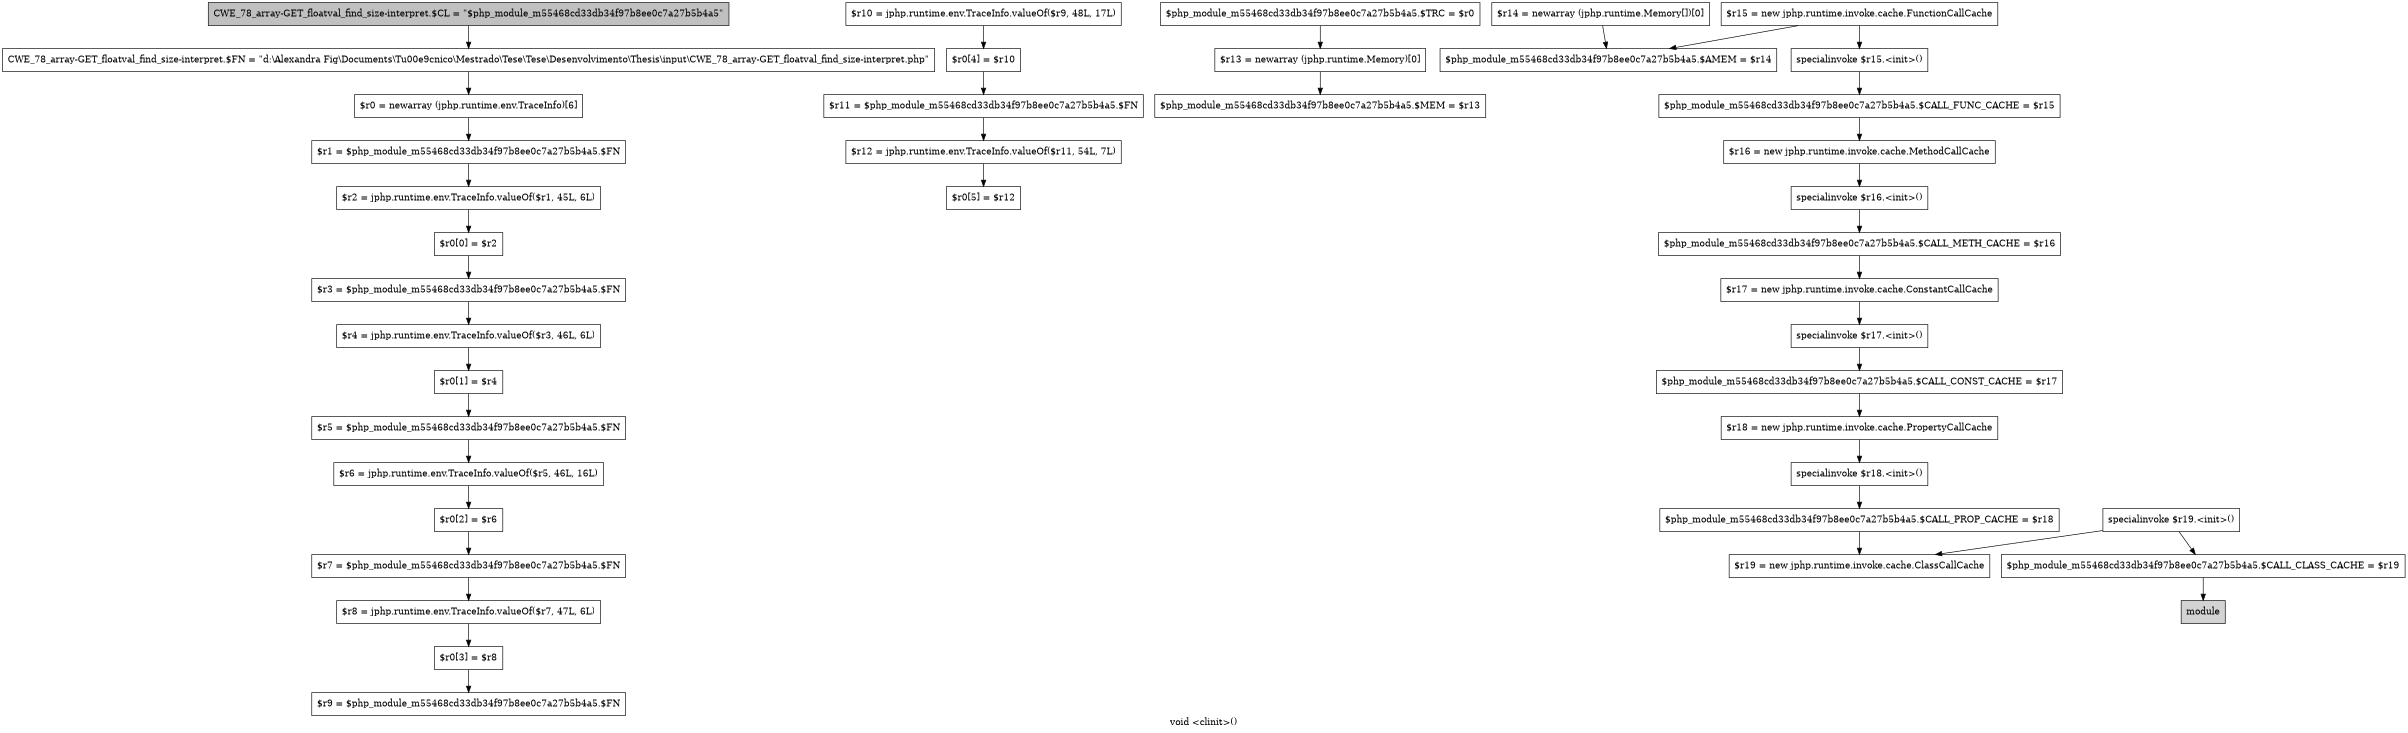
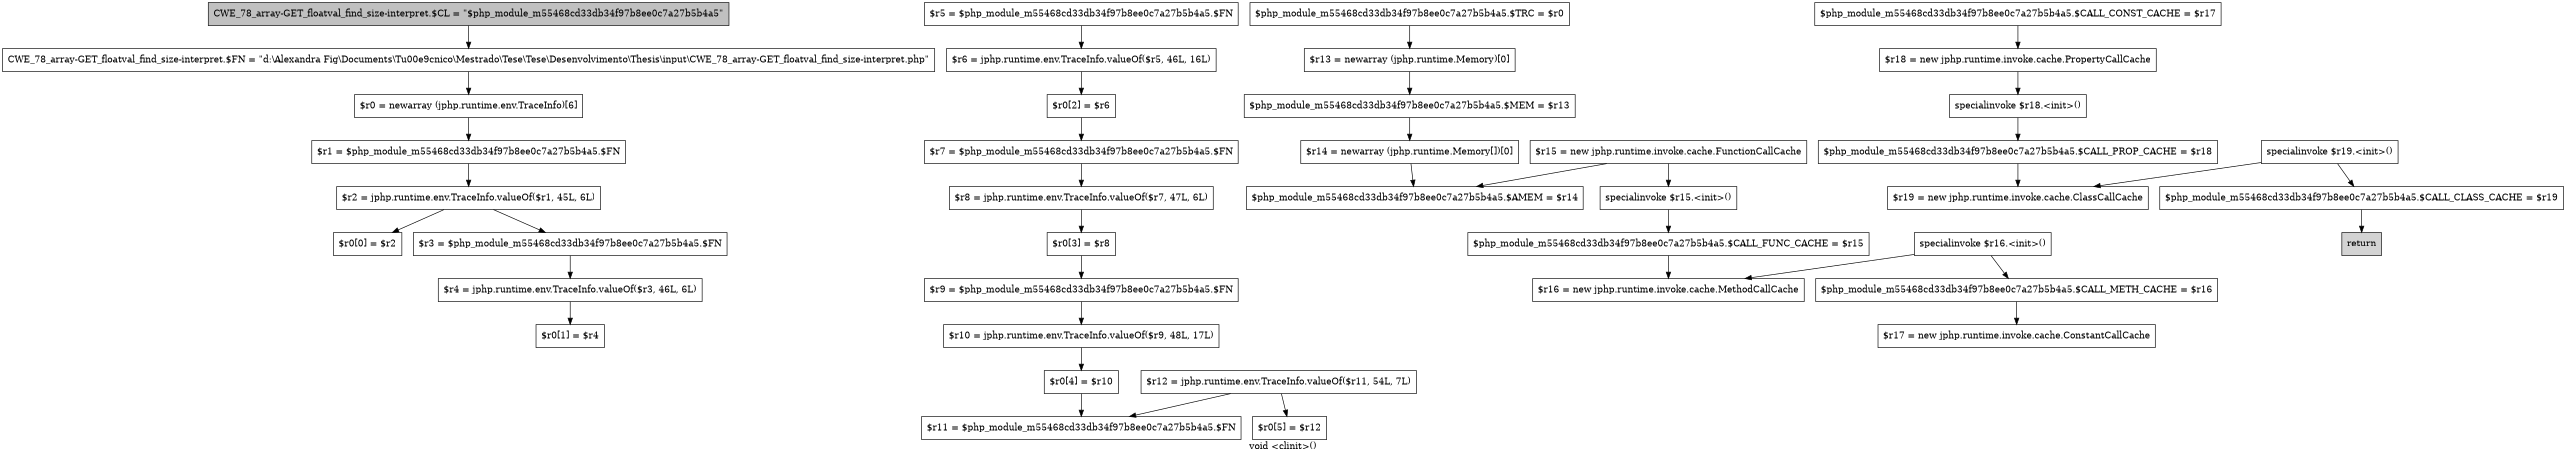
(984, 126) -> (1183, 404)
none -> (1410, 126)
(1859, 172) -> (1833, 266)
(469, 264) -> (516, 220)
none -> (1081, 310)
(1859, 336) -> none
(469, 402) -> none
(2203, 612) -> (2362, 244)
